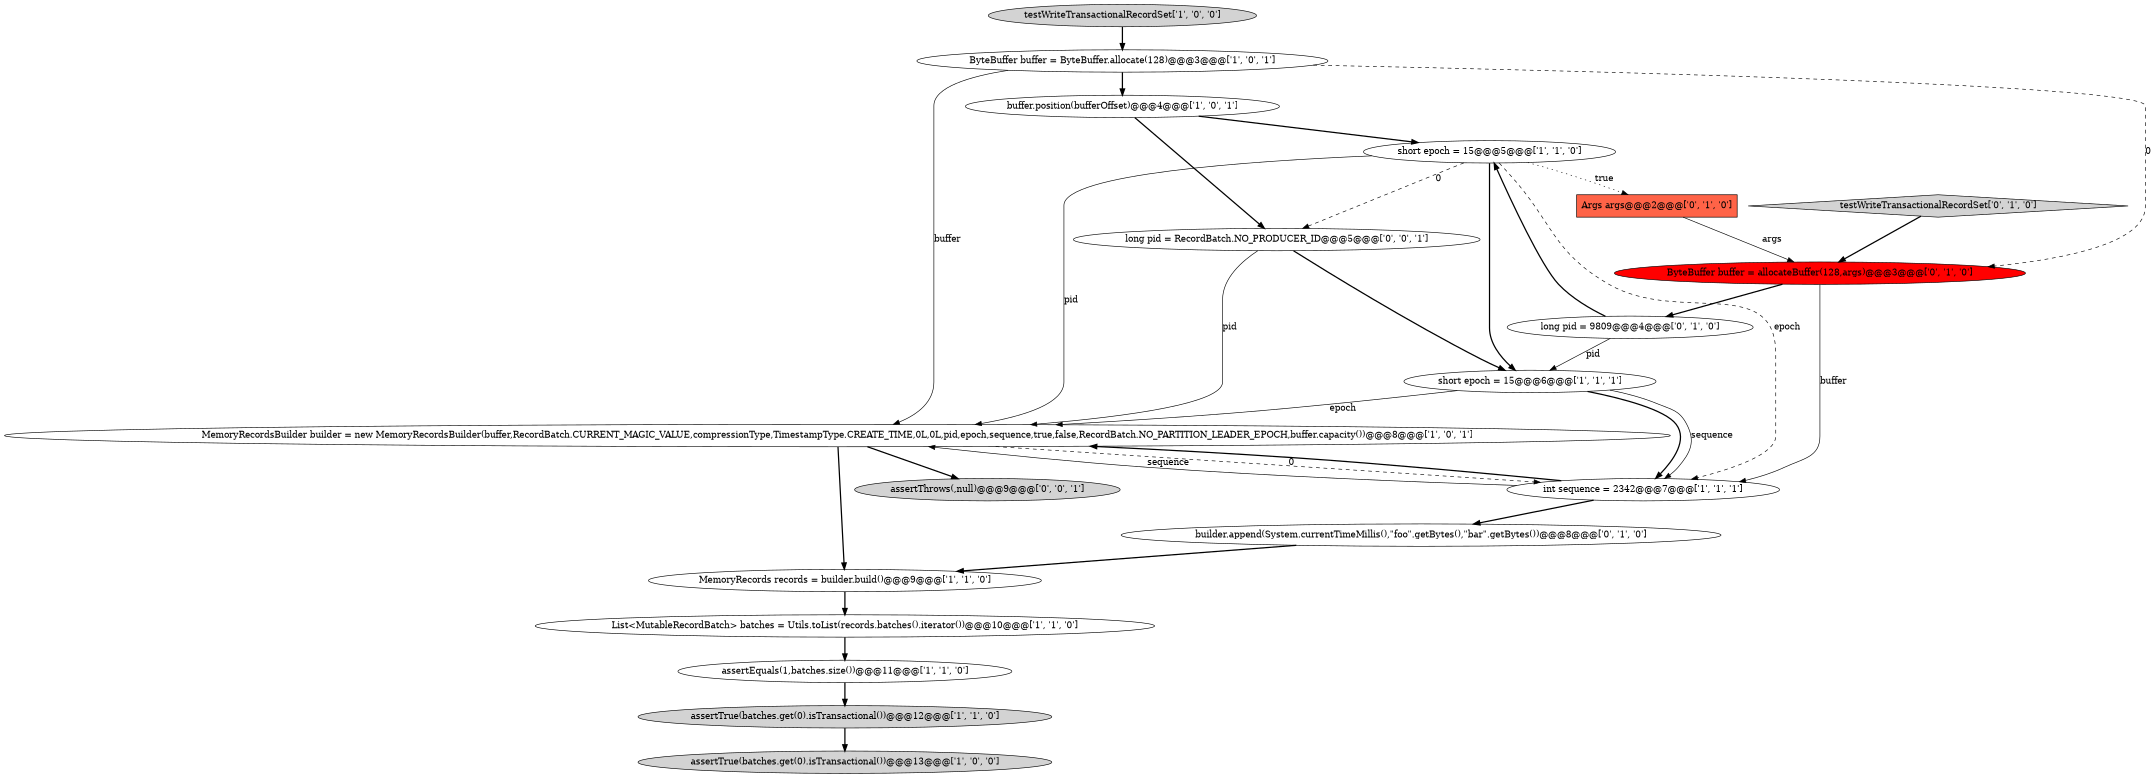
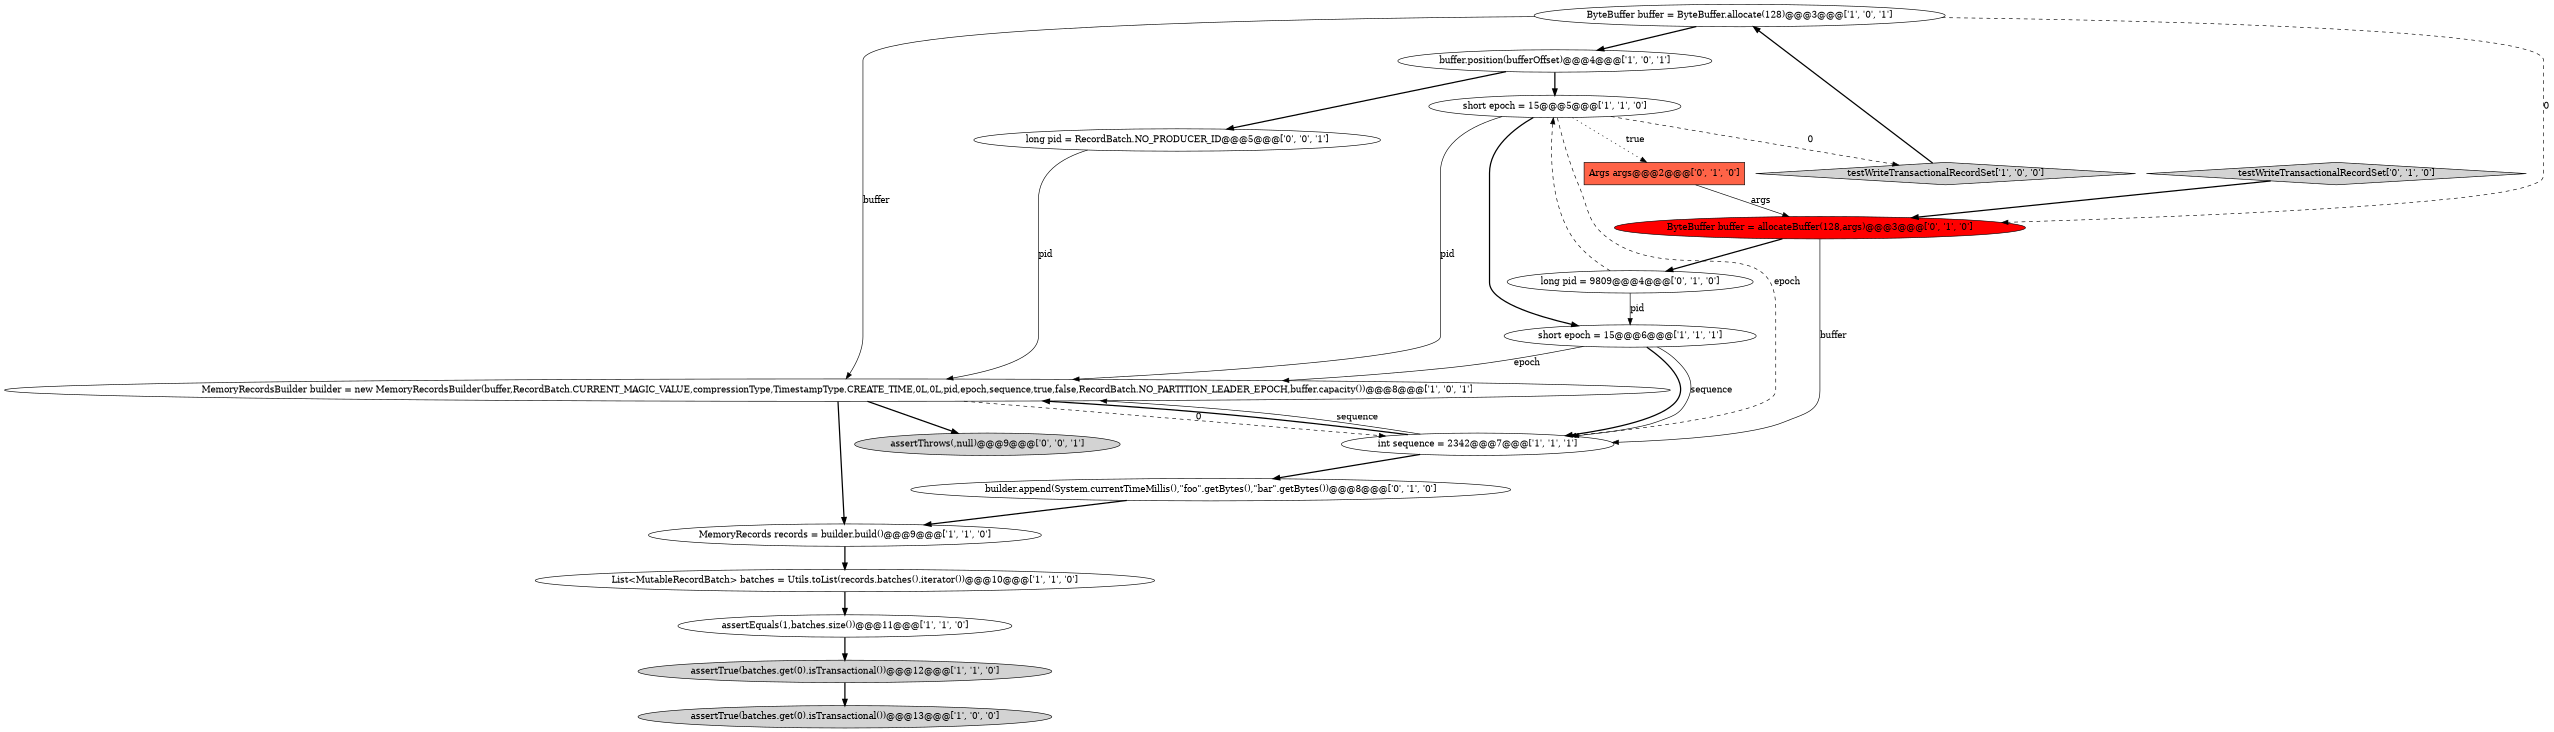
(1122, 16) -> (1946, 174)
(1386, 194) -> (1752, 140)
(1538, 253) -> (1559, 207)
(1395, 312) -> none
